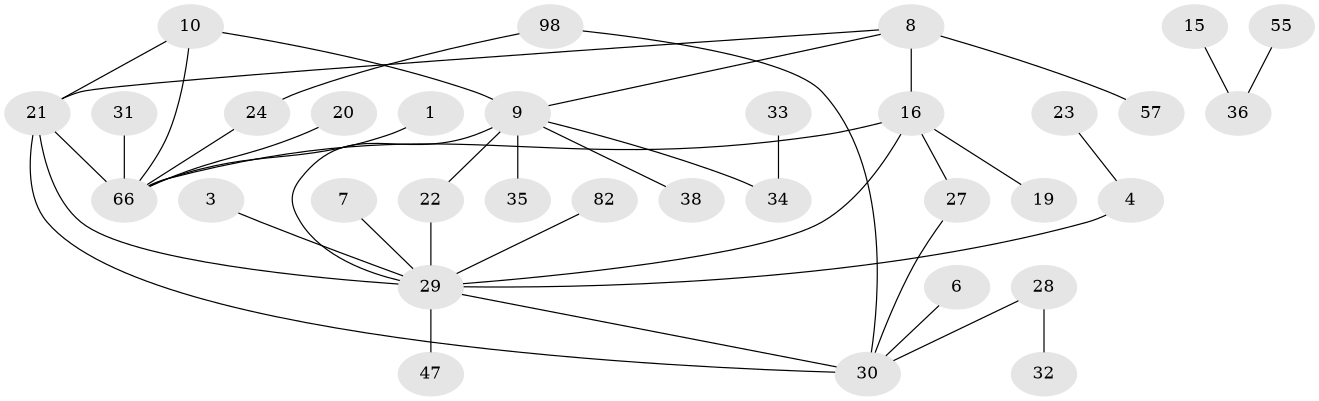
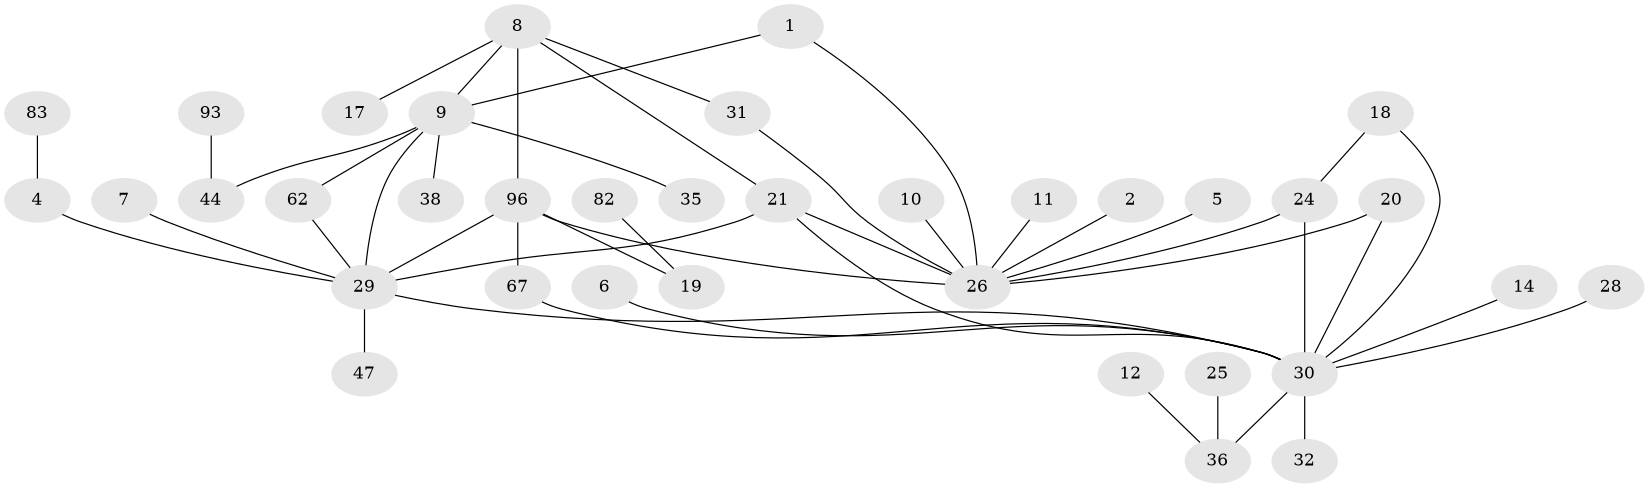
(550, 27) -> (1381, 113)
(1195, 27) -> (1131, 374)
(1282, 27) -> (1218, 374)
(353, 58) -> (609, 72)
(114, 70) -> none
none -> (636, 73)
(778, 113) -> (211, 113)
(911, 113) -> (518, 200)
(1065, 113) -> (37, 113)
(1151, 113) -> (355, 113)
(124, 200) -> (978, 287)
(211, 200) -> none
(431, 200) -> (298, 200)
(778, 200) -> (211, 200)
(957, 200) -> (518, 287)
none -> (1044, 200)
none -> (1131, 200)
none -> (1218, 200)
(518, 244) -> (638, 234)
none -> (1305, 287)
none -> (1348, 287)
none -> (1524, 287)
(1044, 331) -> (1305, 418)
none -> (1261, 417)
